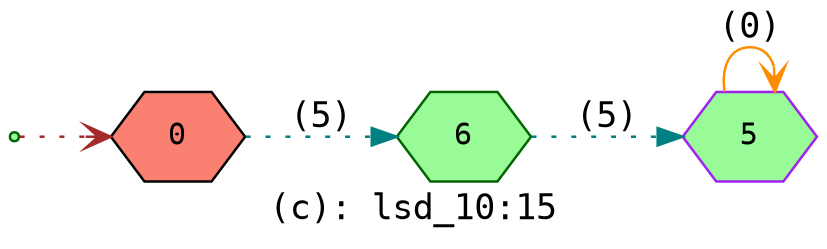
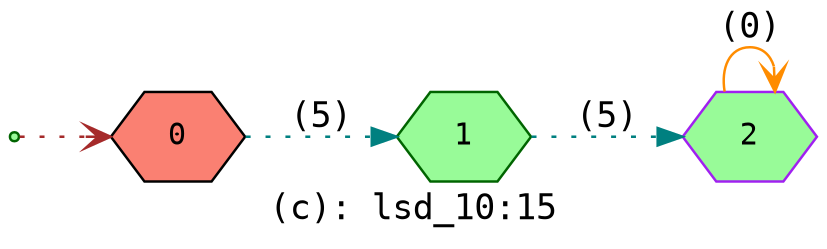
(464, 137) -> (464, 137)
(750, 137) -> (750, 137)
